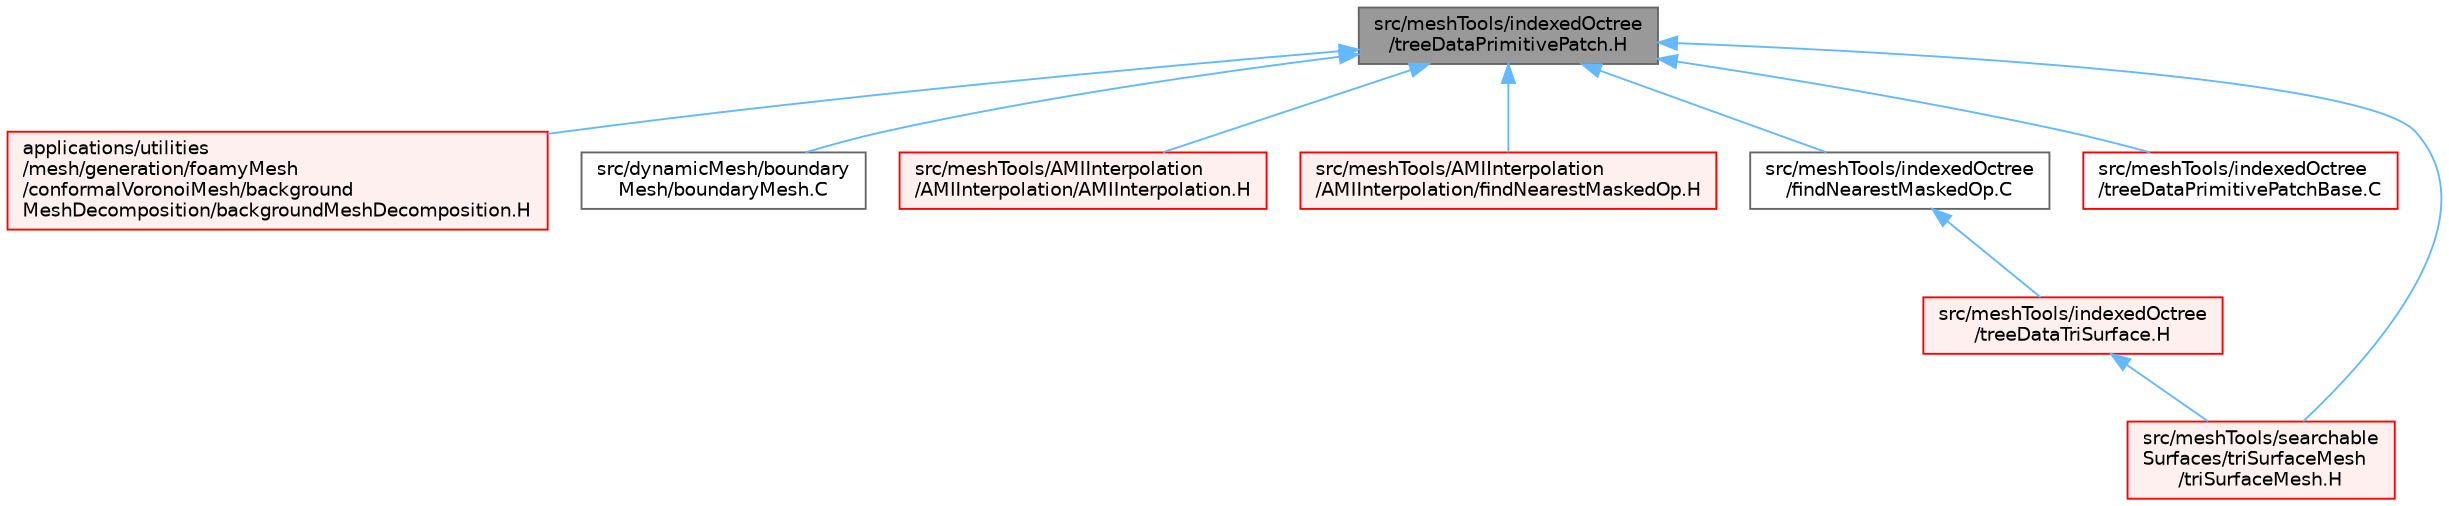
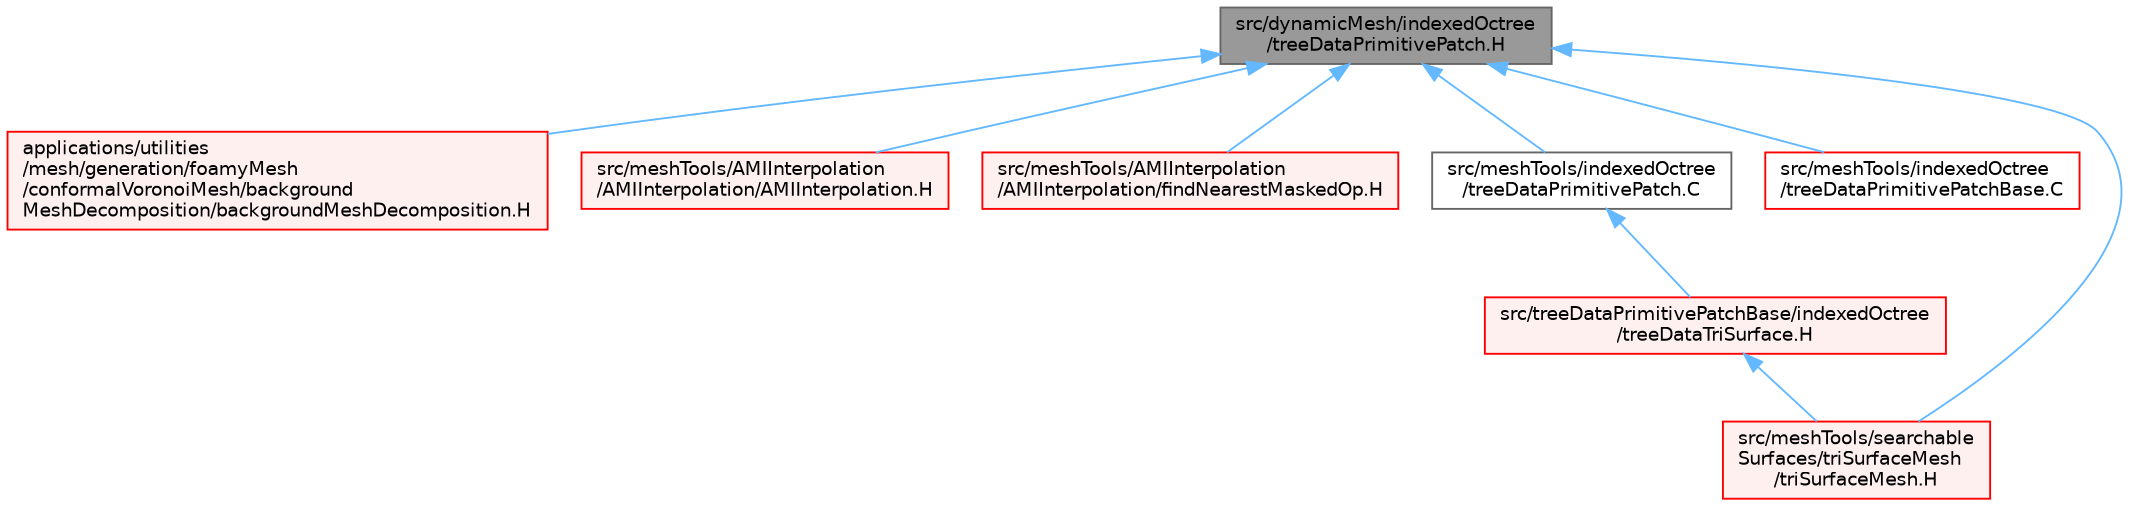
(1508, 36) -> (1386, 36)
(724, 181) -> none
(1900, 181) -> (1582, 181)
(2073, 326) -> (1715, 326)
